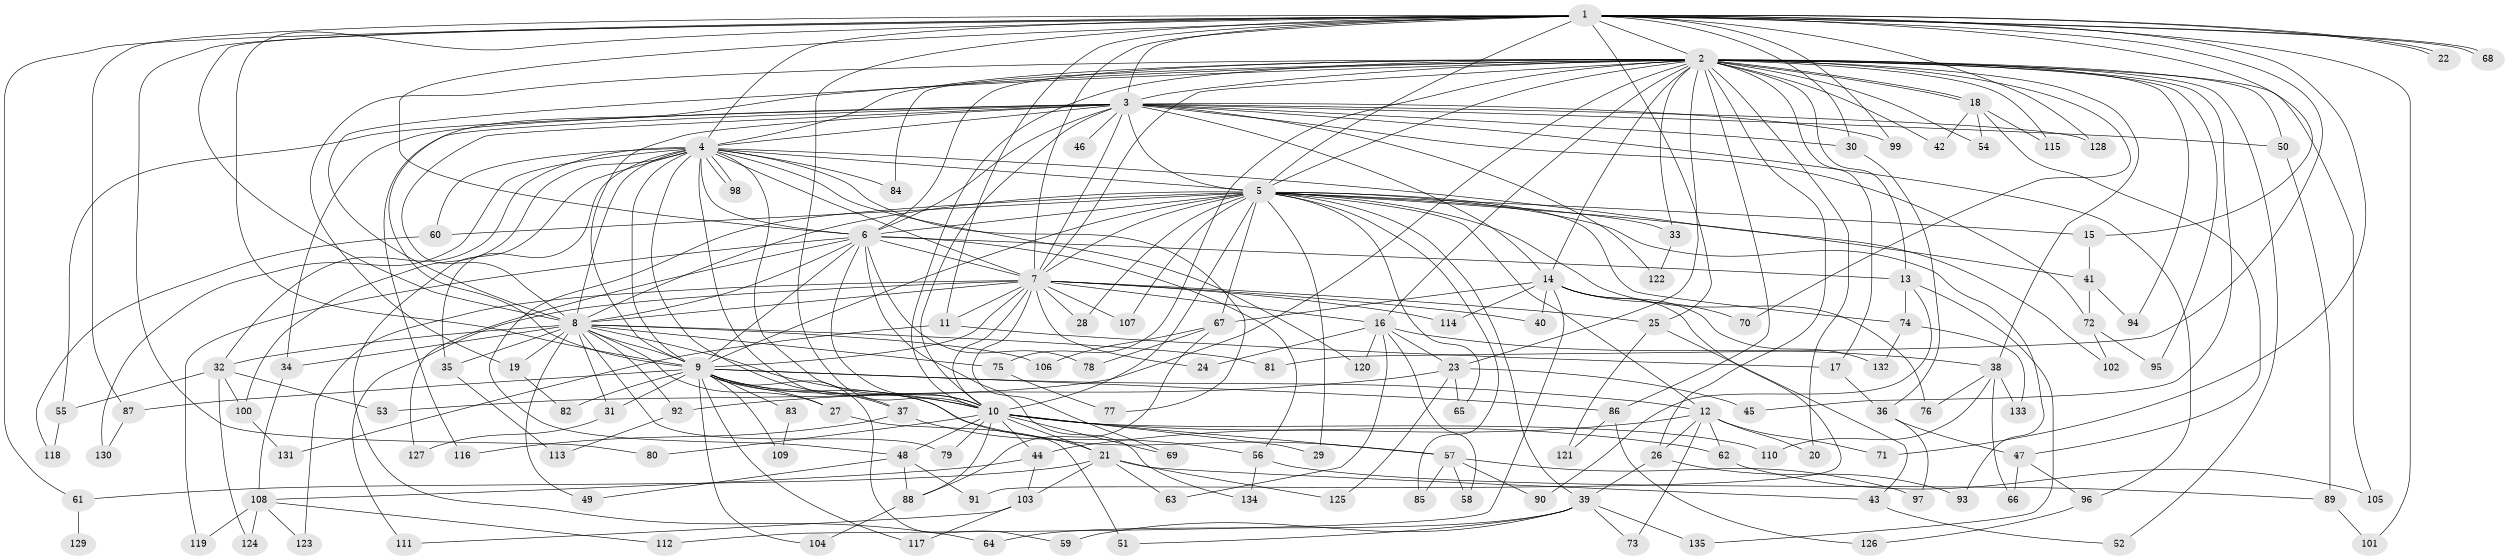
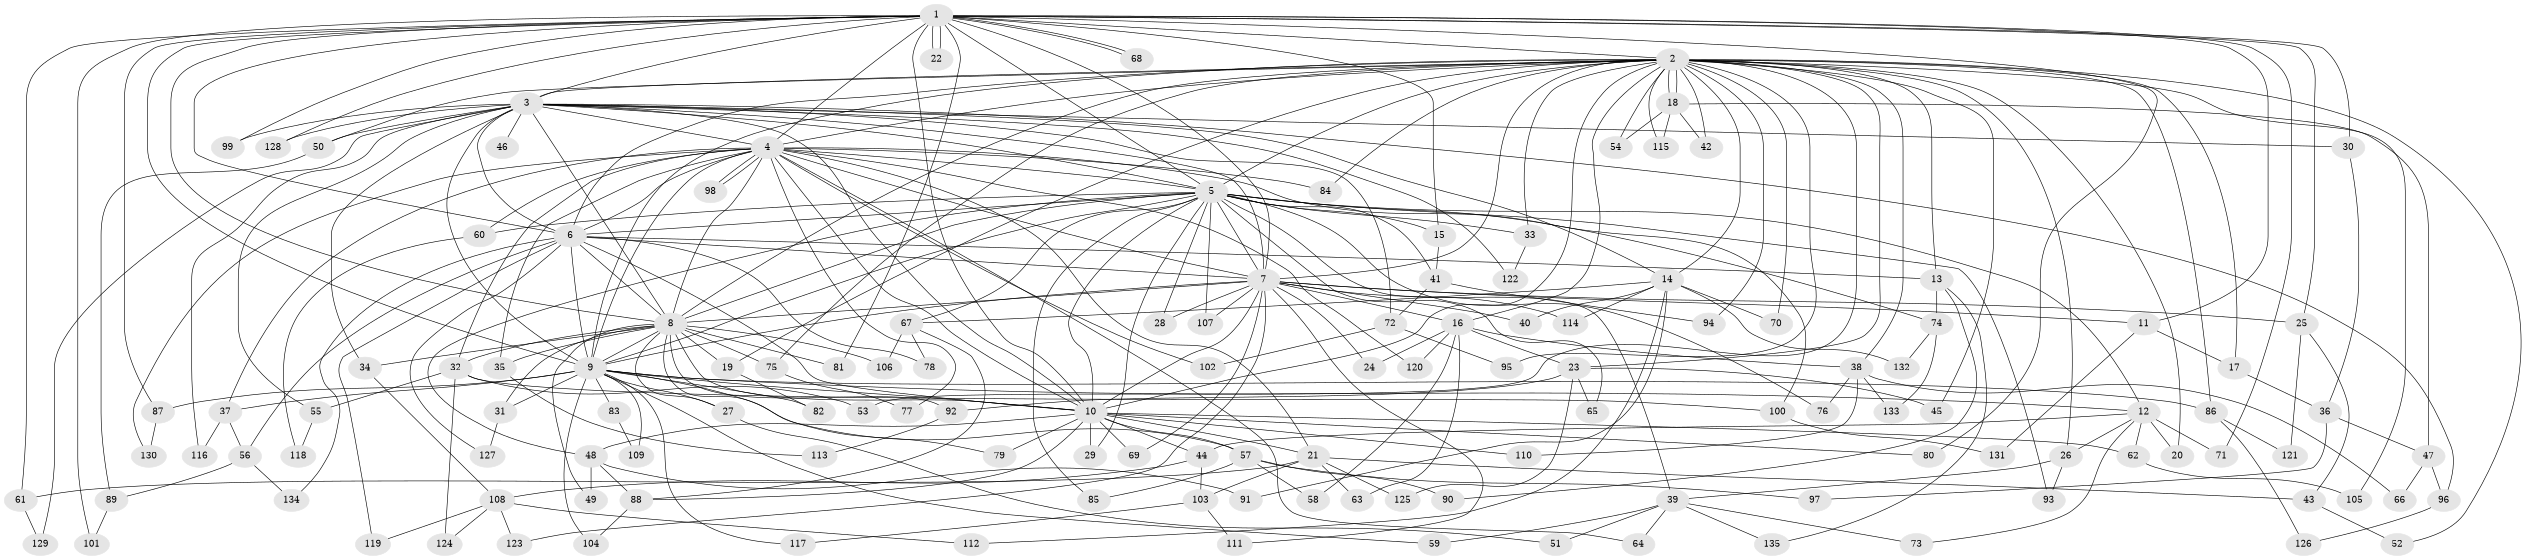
none -> (182, 229)
